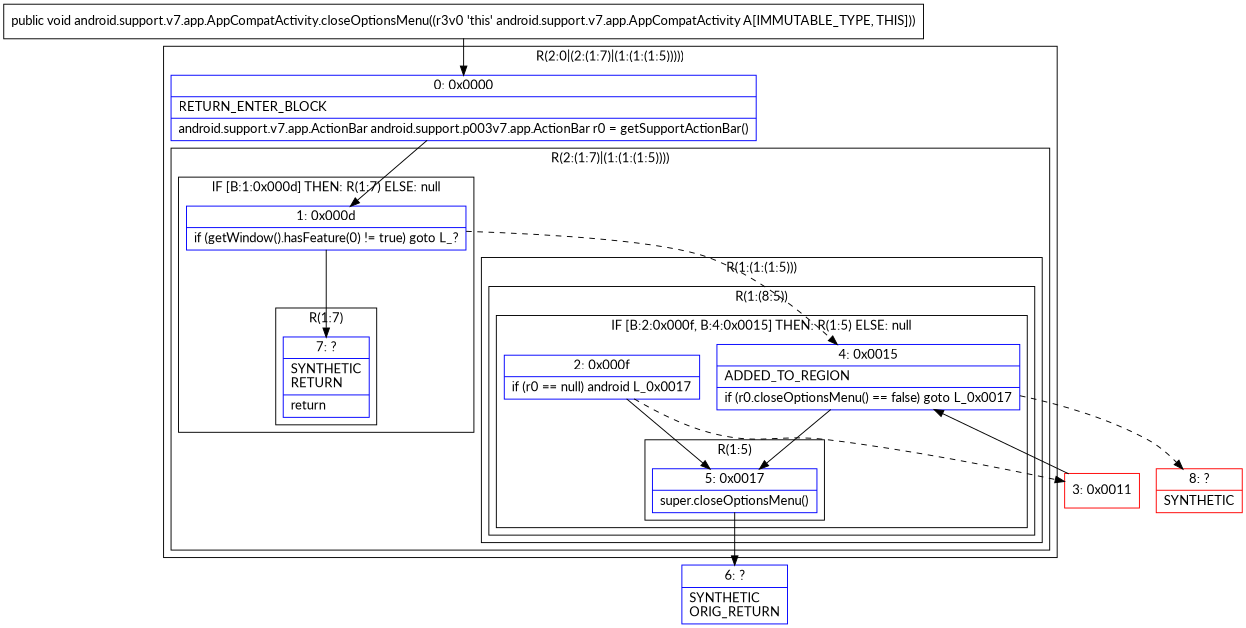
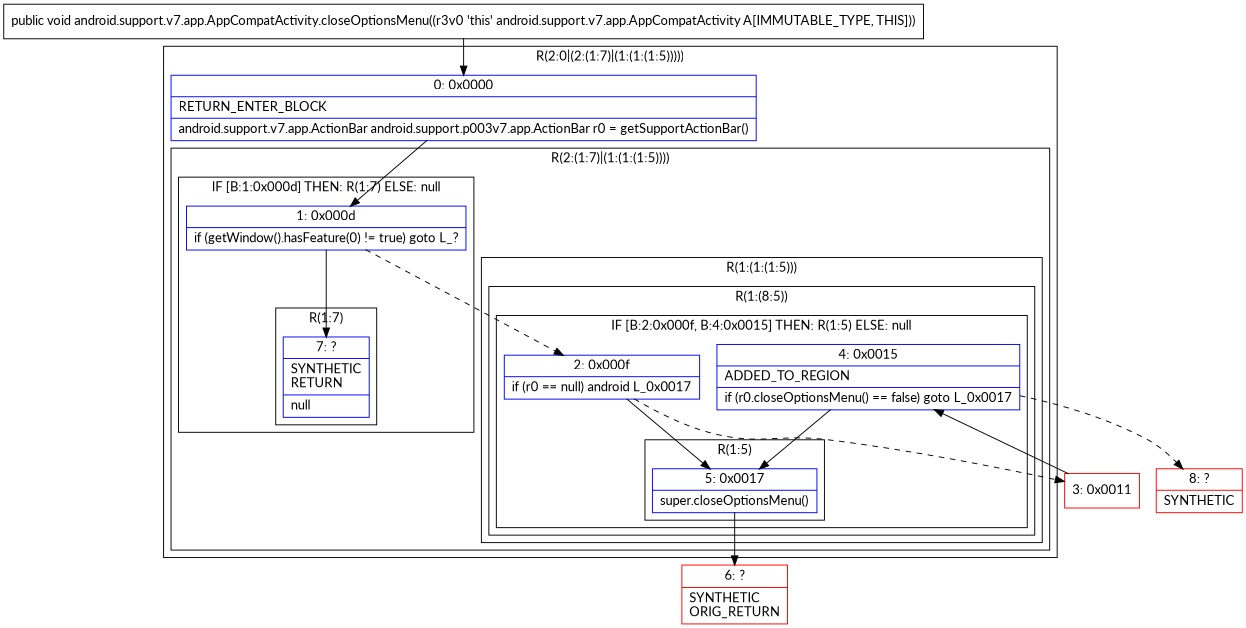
(661, 246) -> (461, 300)
(308, 406) -> (301, 406)
(735, 594) -> (735, 594)
